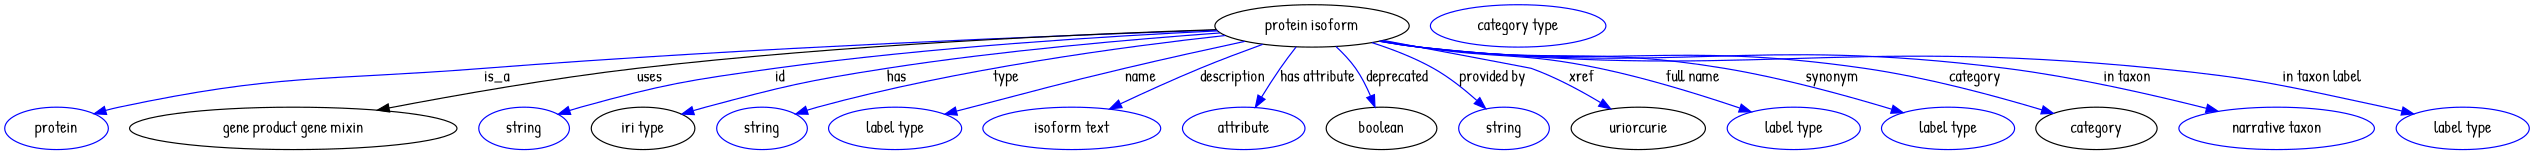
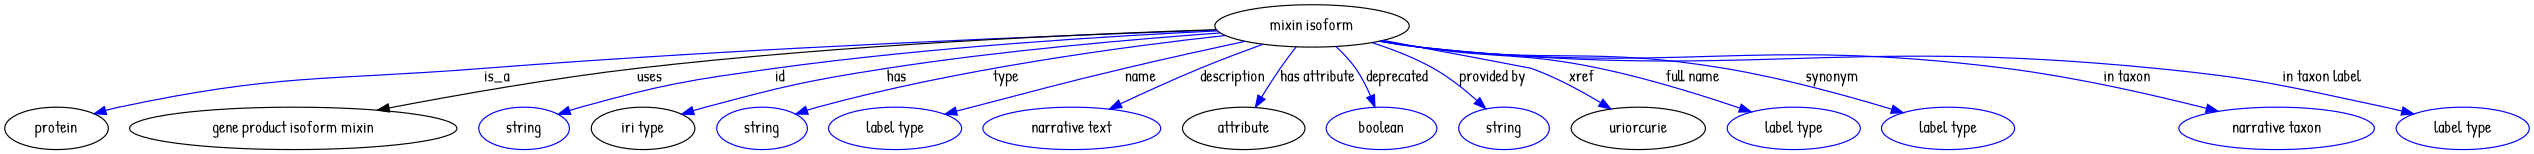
(1312, 26) -> (1312, 26)
(1518, 26) -> none
(57, 128) -> (57, 128)
(293, 128) -> (293, 128)
(1072, 128) -> (1072, 128)
(1244, 128) -> (1244, 128)
(1382, 128) -> (1382, 128)
(2096, 128) -> none
